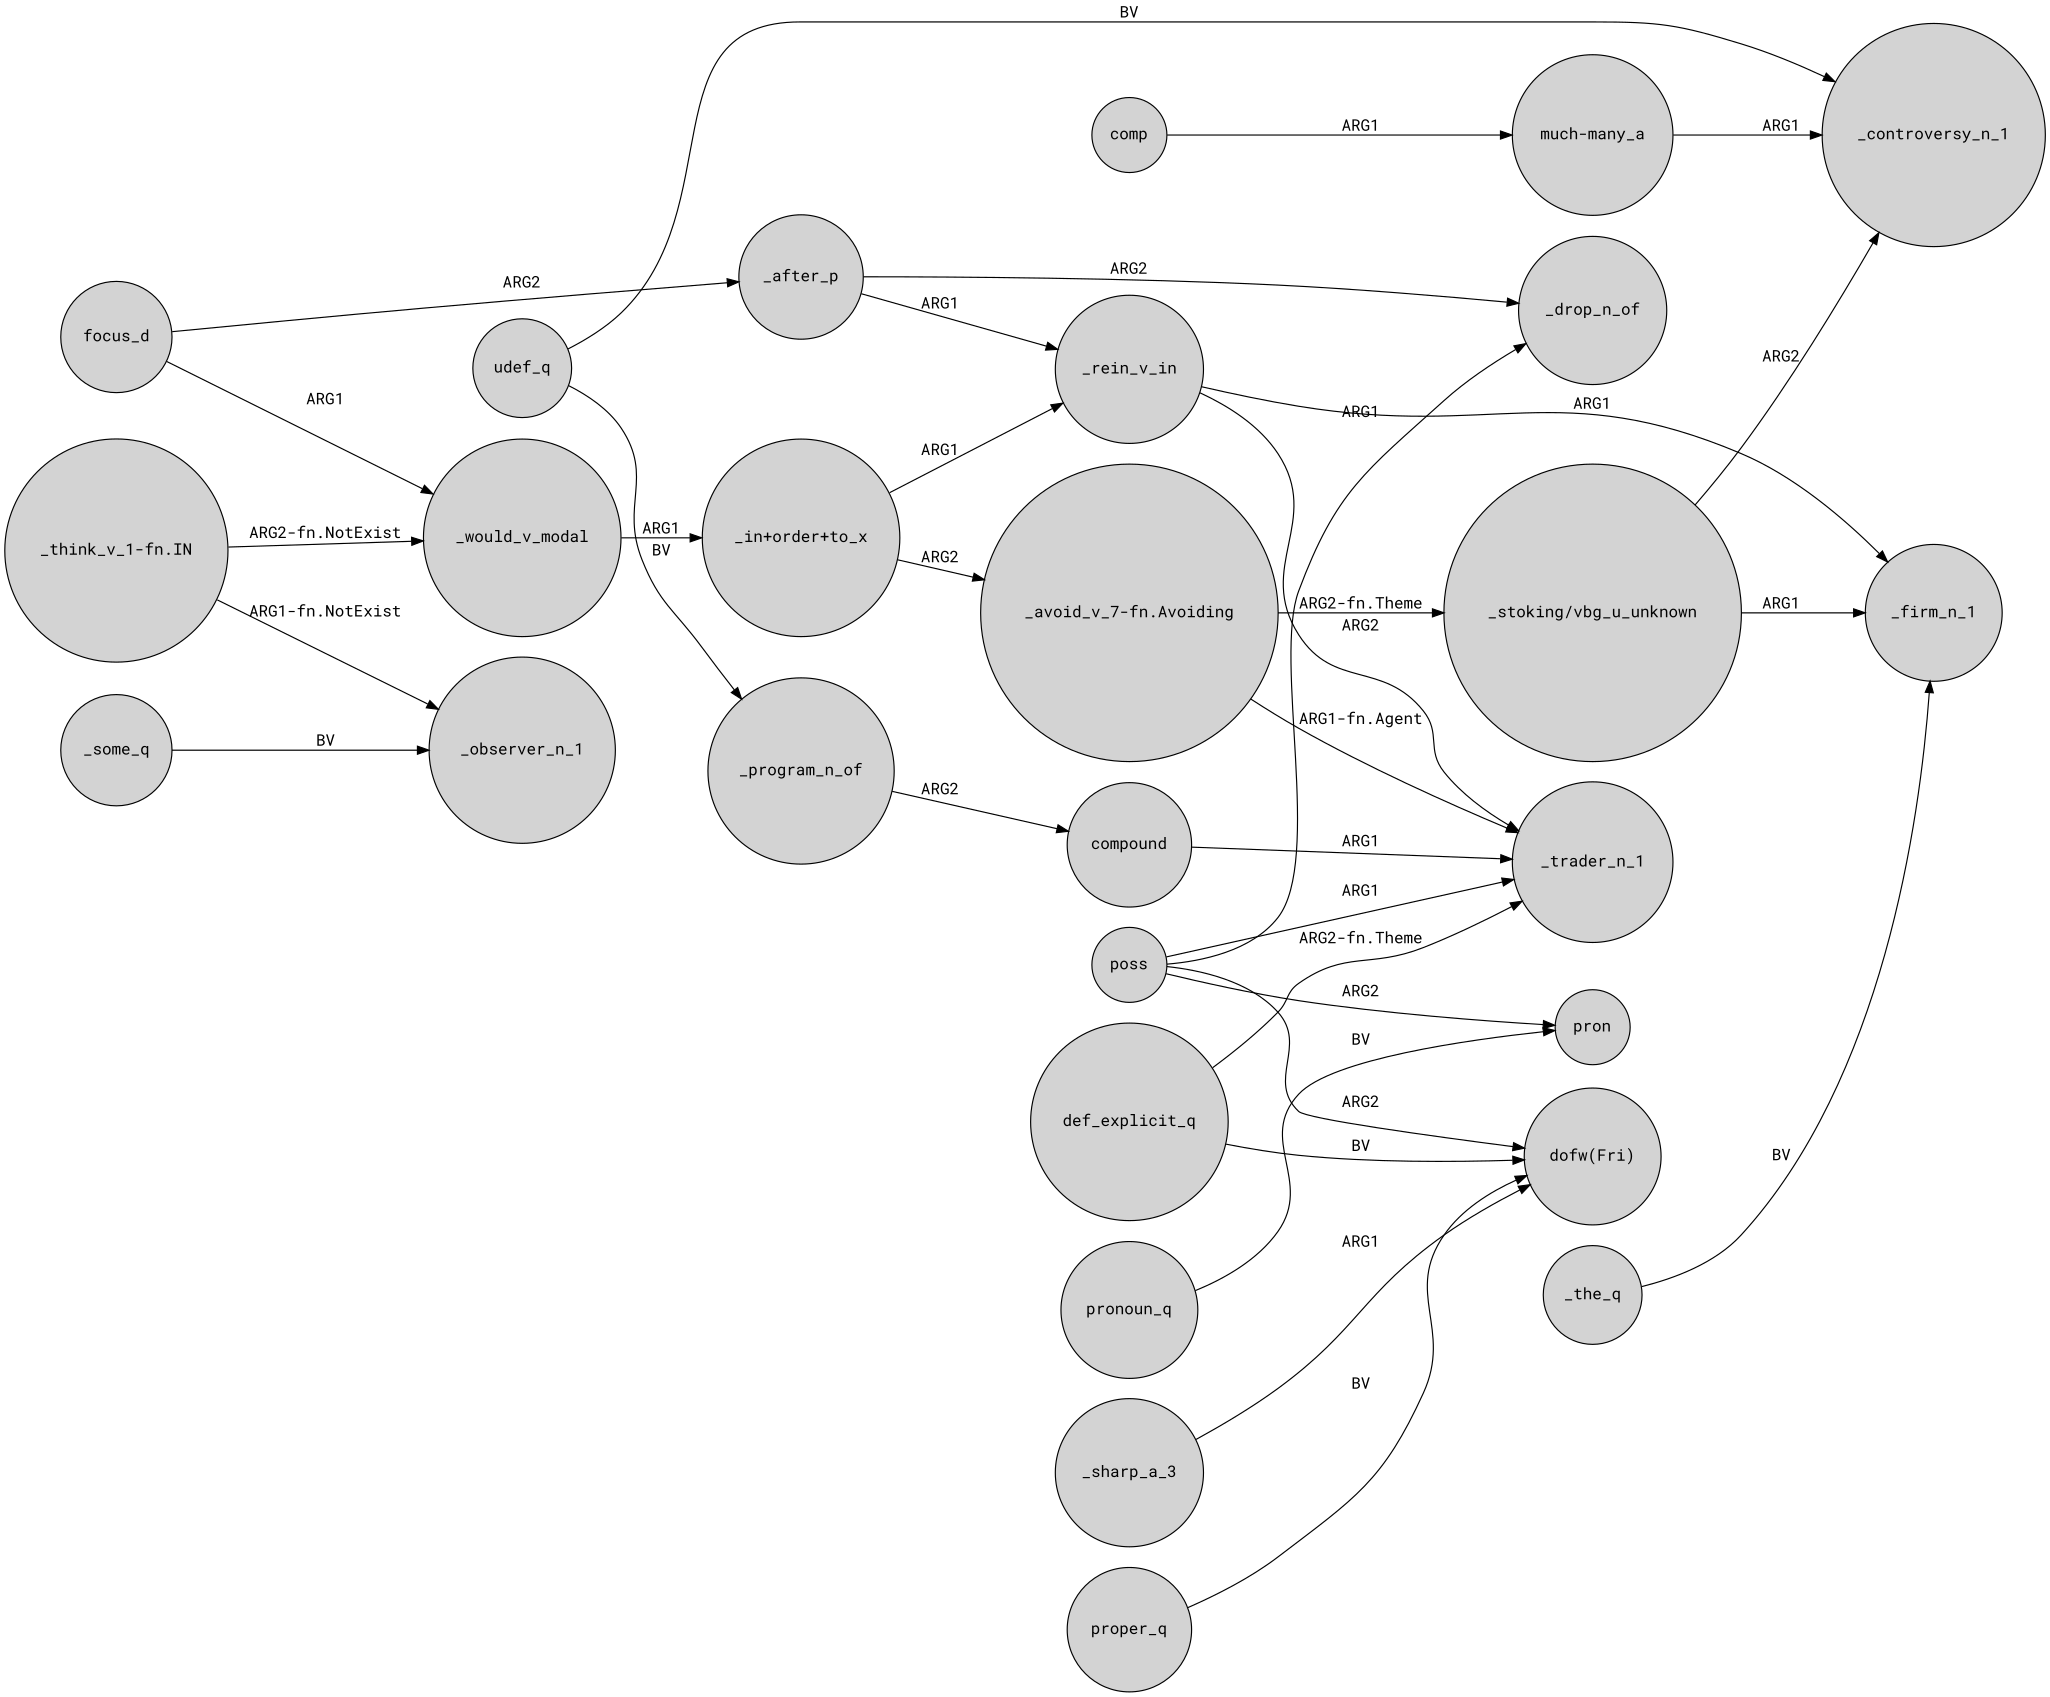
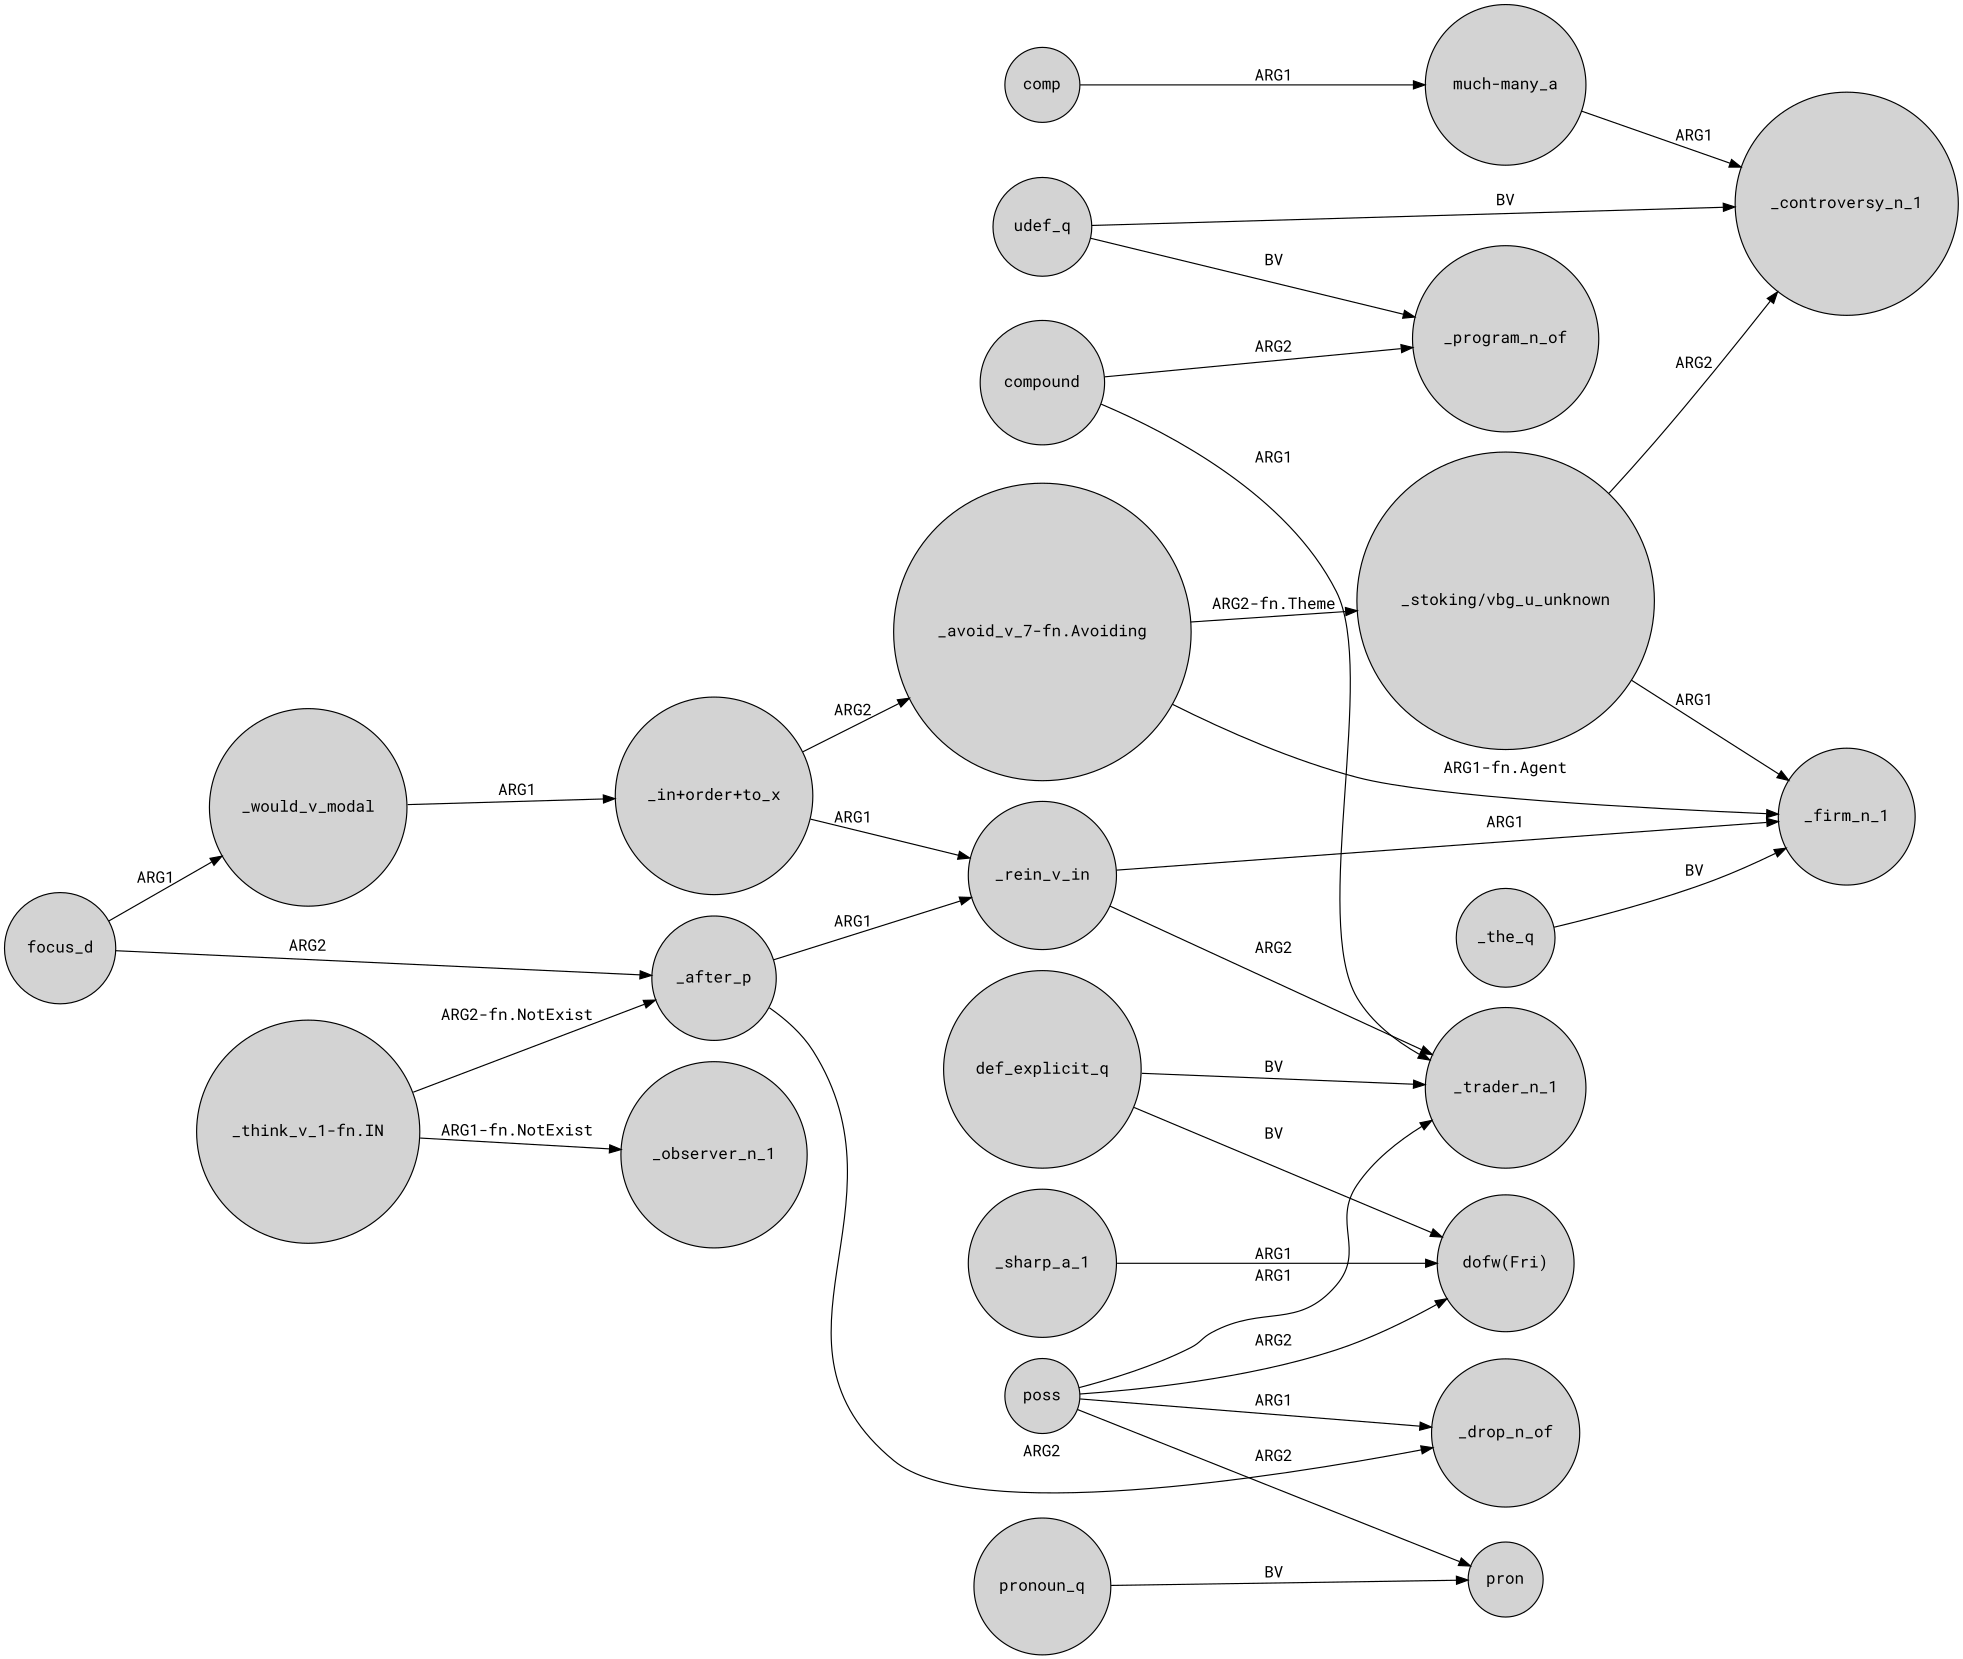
(320, 544) -> (529, 1048)
(116, 750) -> none
(1376, 769) -> (1462, 793)
(975, 810) -> (1253, 363)
(1361, 939) -> (1274, 1068)
(1129, 1473) -> (1042, 1263)
(1129, 1630) -> none
